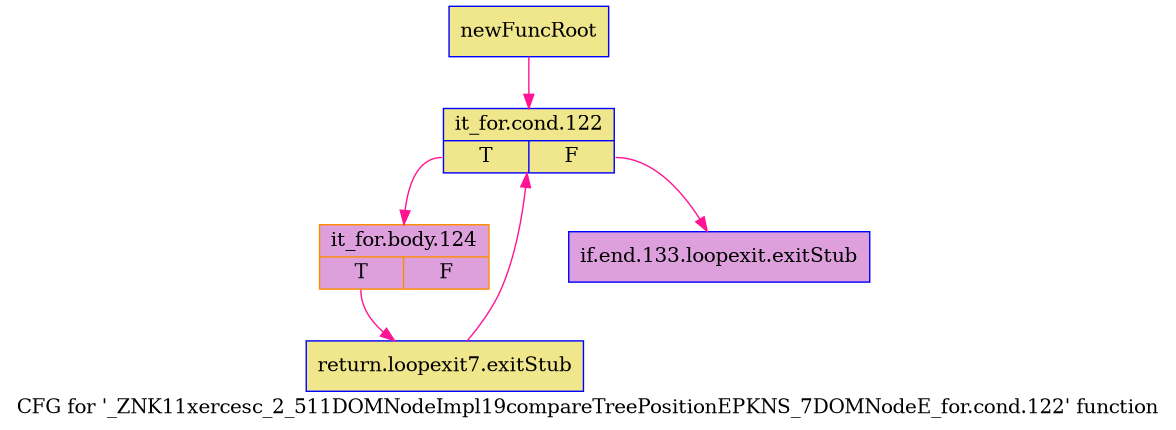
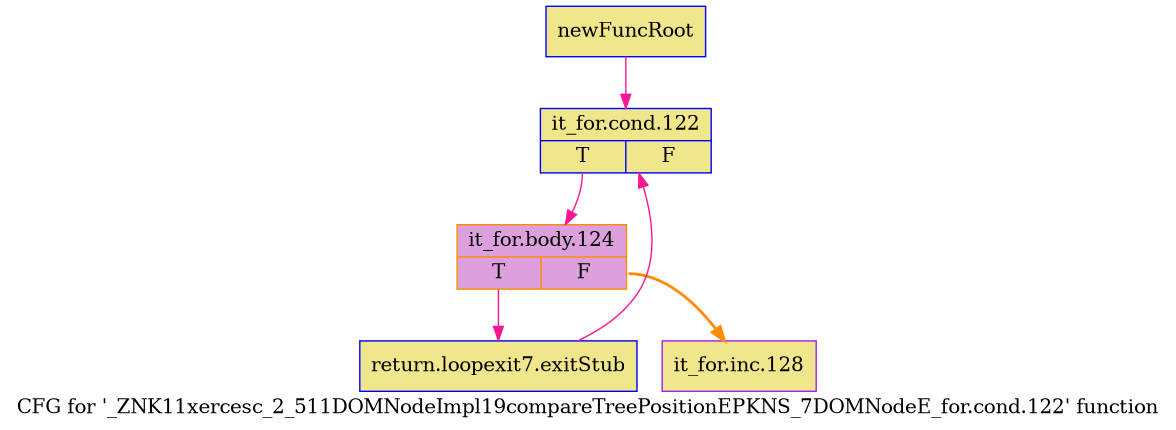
(719, 257) -> none
none -> (739, 366)
